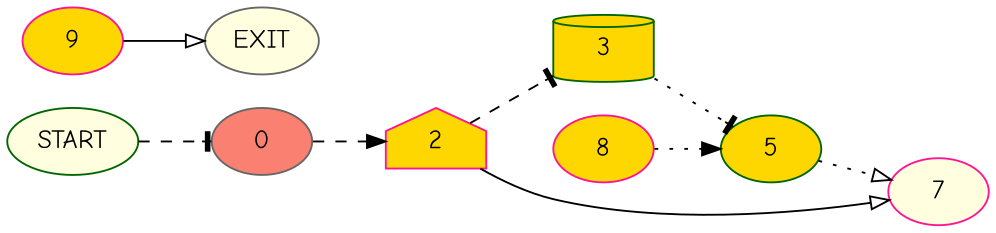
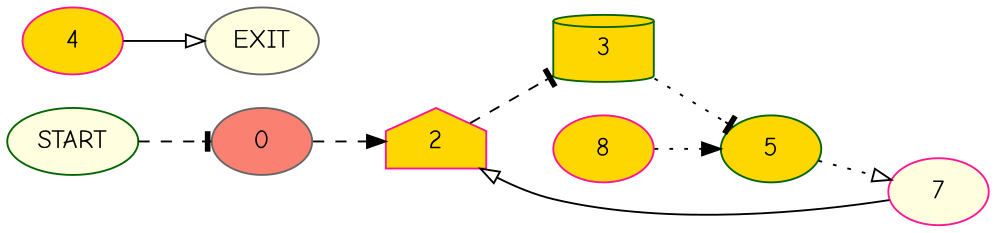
(73, 41) -> (73, 41)
(672, 214) -> (691, 215)
